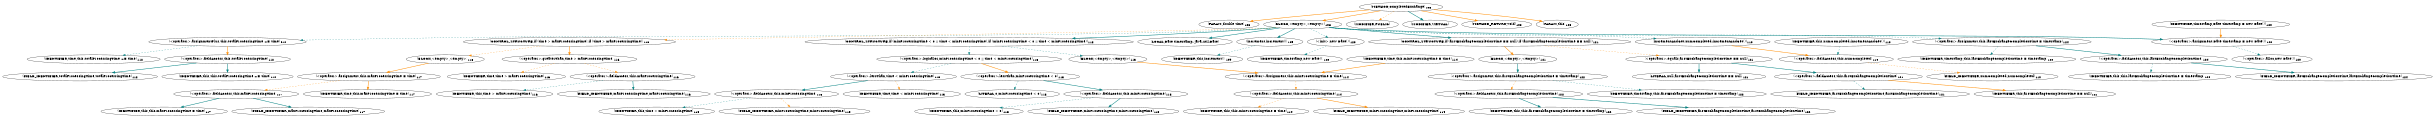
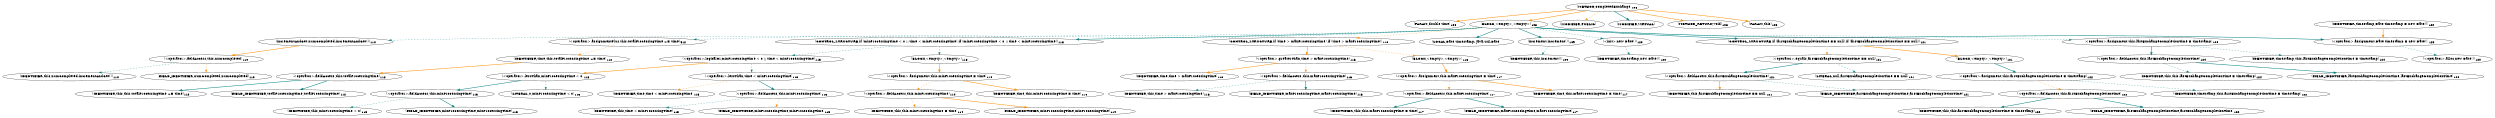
(228, 49) -> (452, 68)
(1839, 49) -> (140, 68)
(161, 50) -> (596, 50)
(1699, 67) -> (1845, 67)
(539, 68) -> (1244, 68)
(1355, 68) -> (989, 85)
